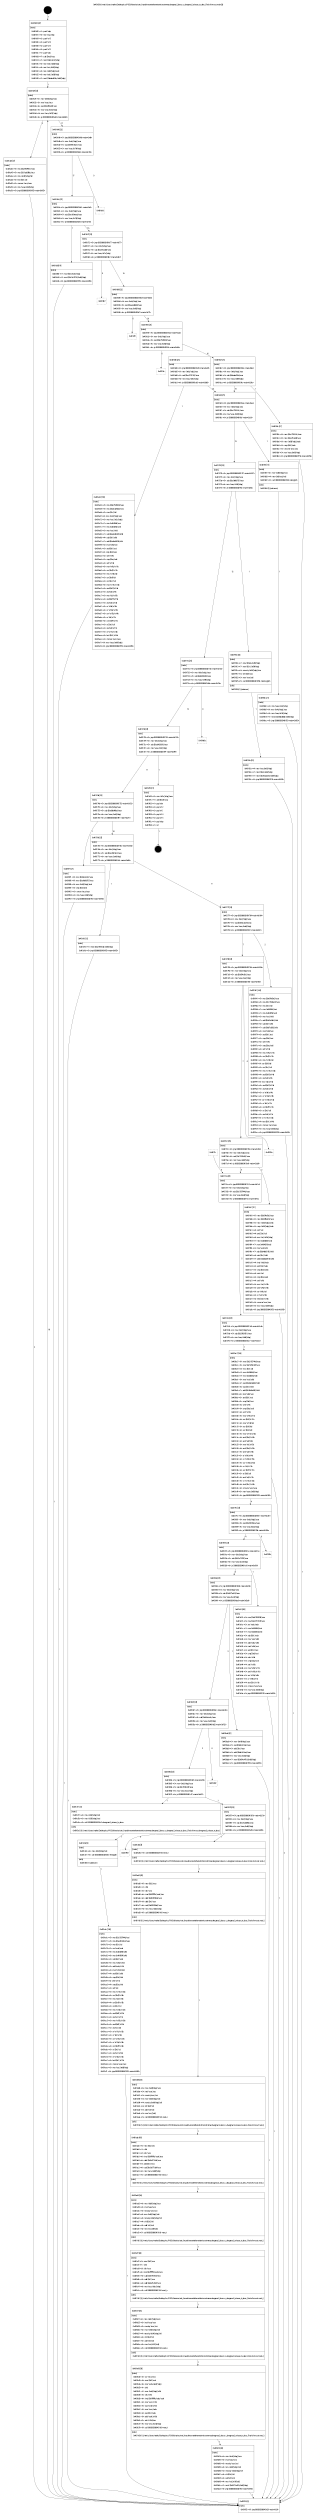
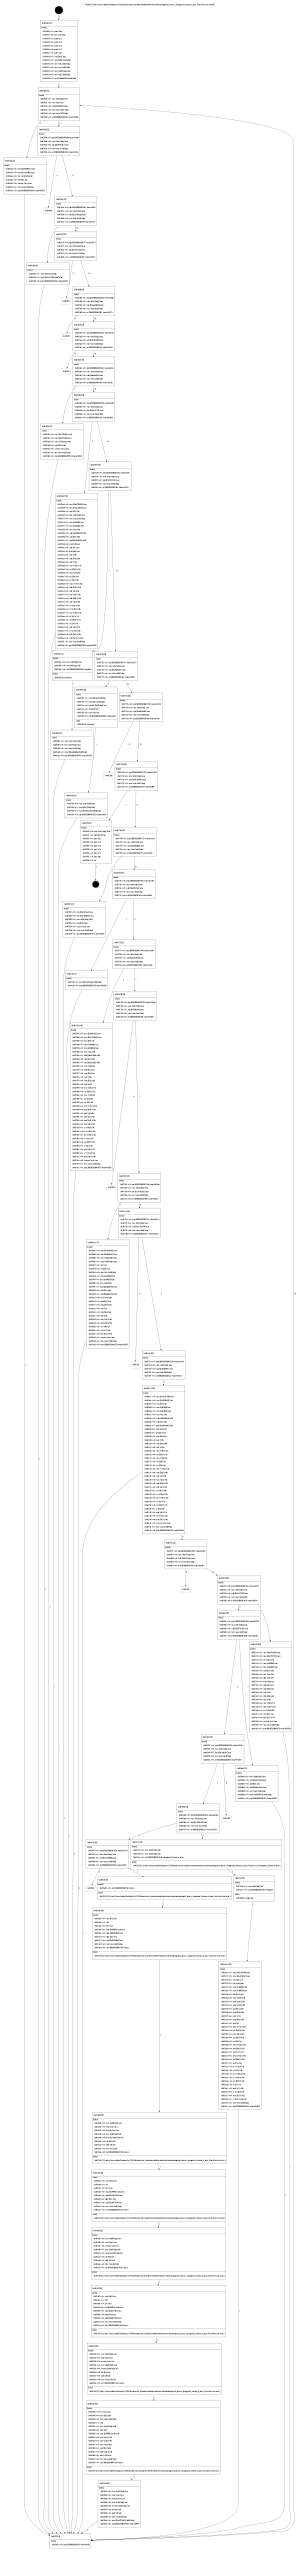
(234, 388) -> (94, 388)
(217, 1165) -> (137, 1299)
